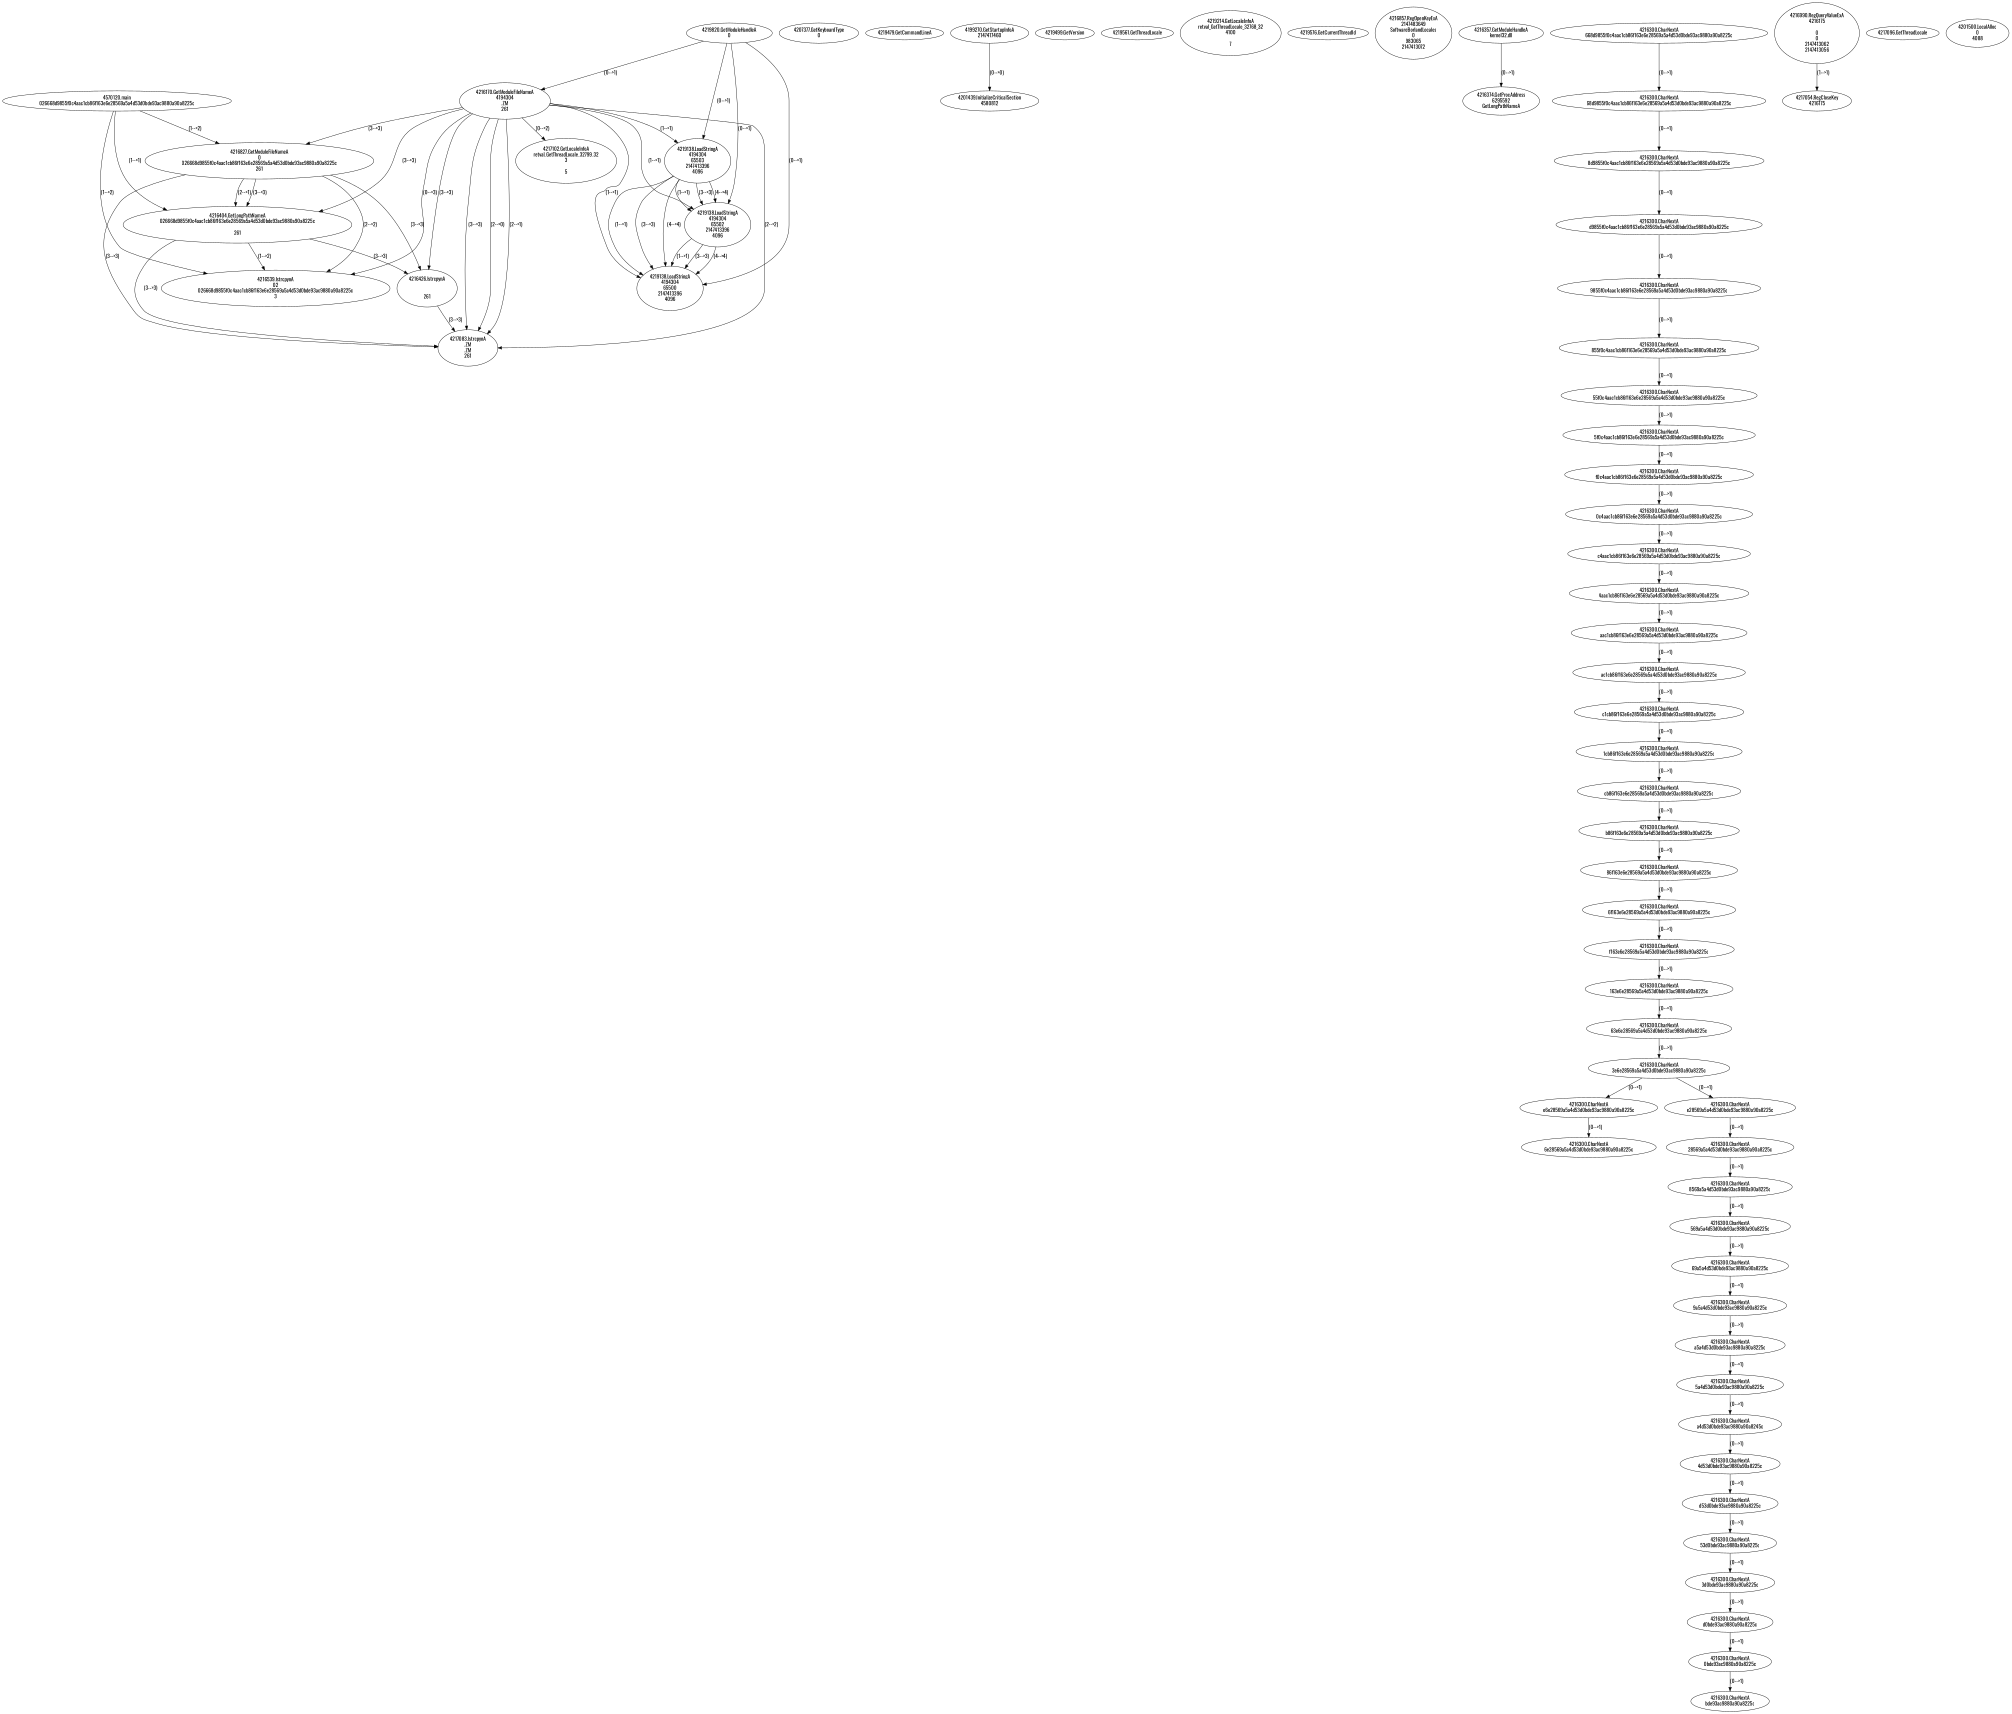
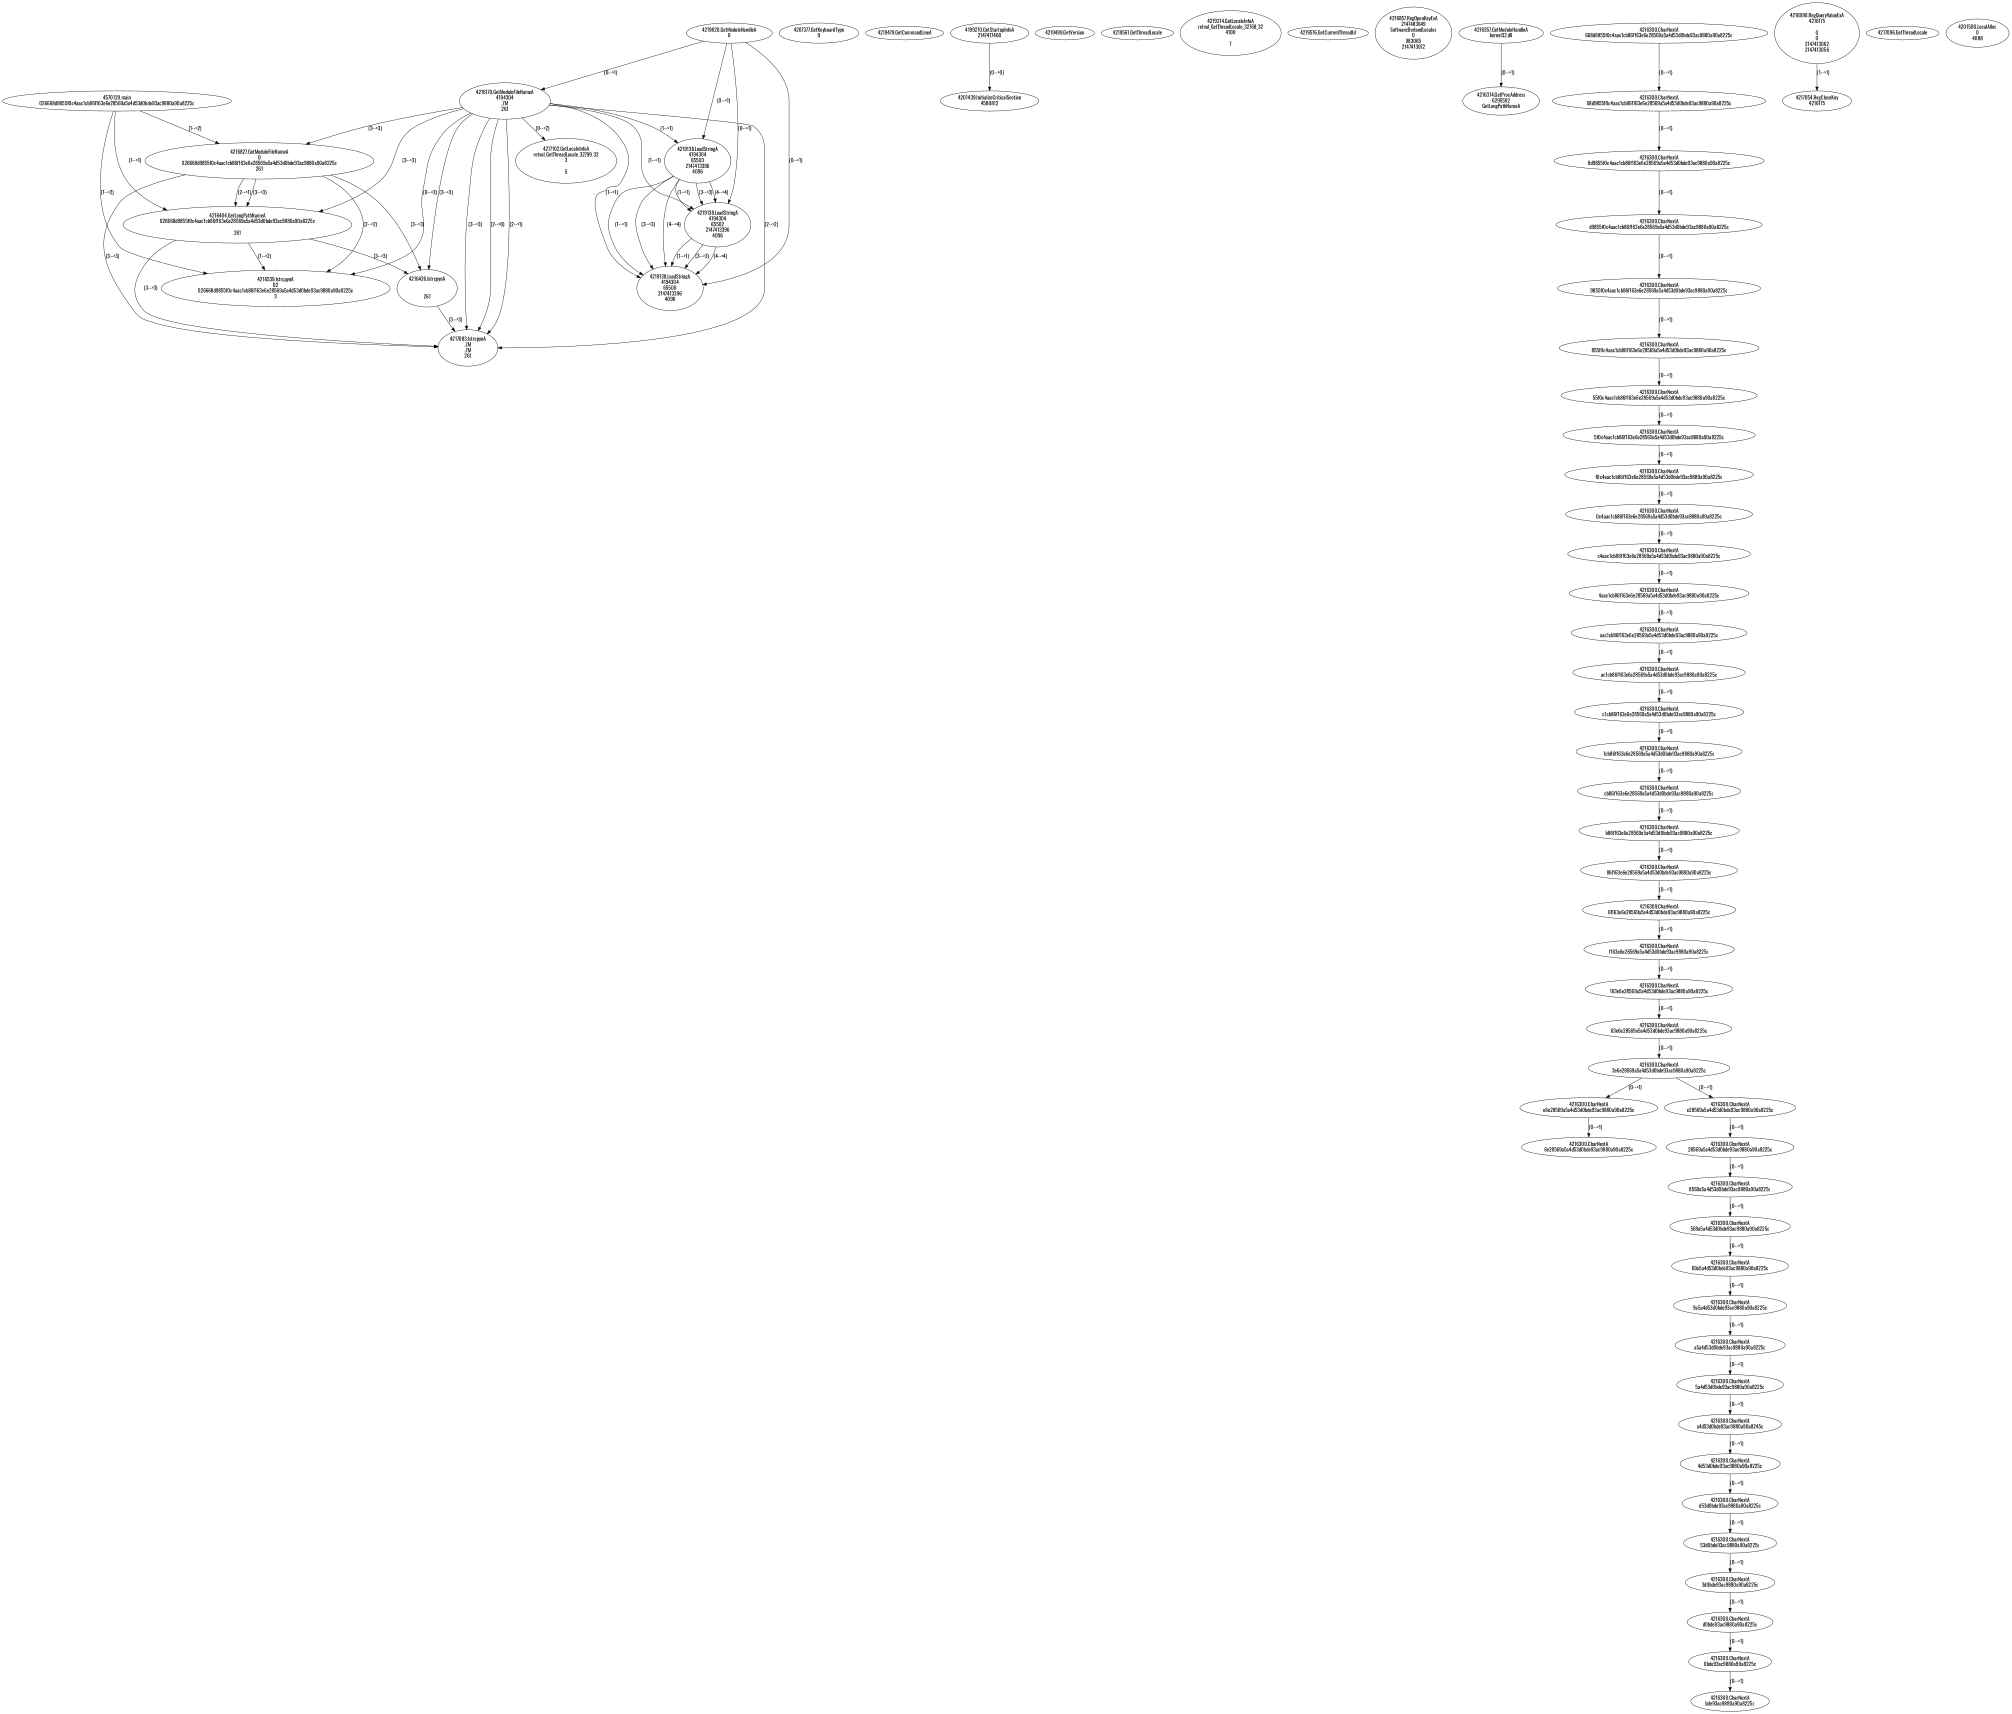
(1659, 910) -> (1659, 910)
